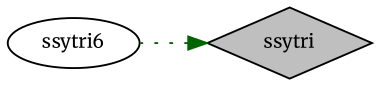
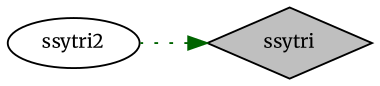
(74, 43) -> (74, 43)
